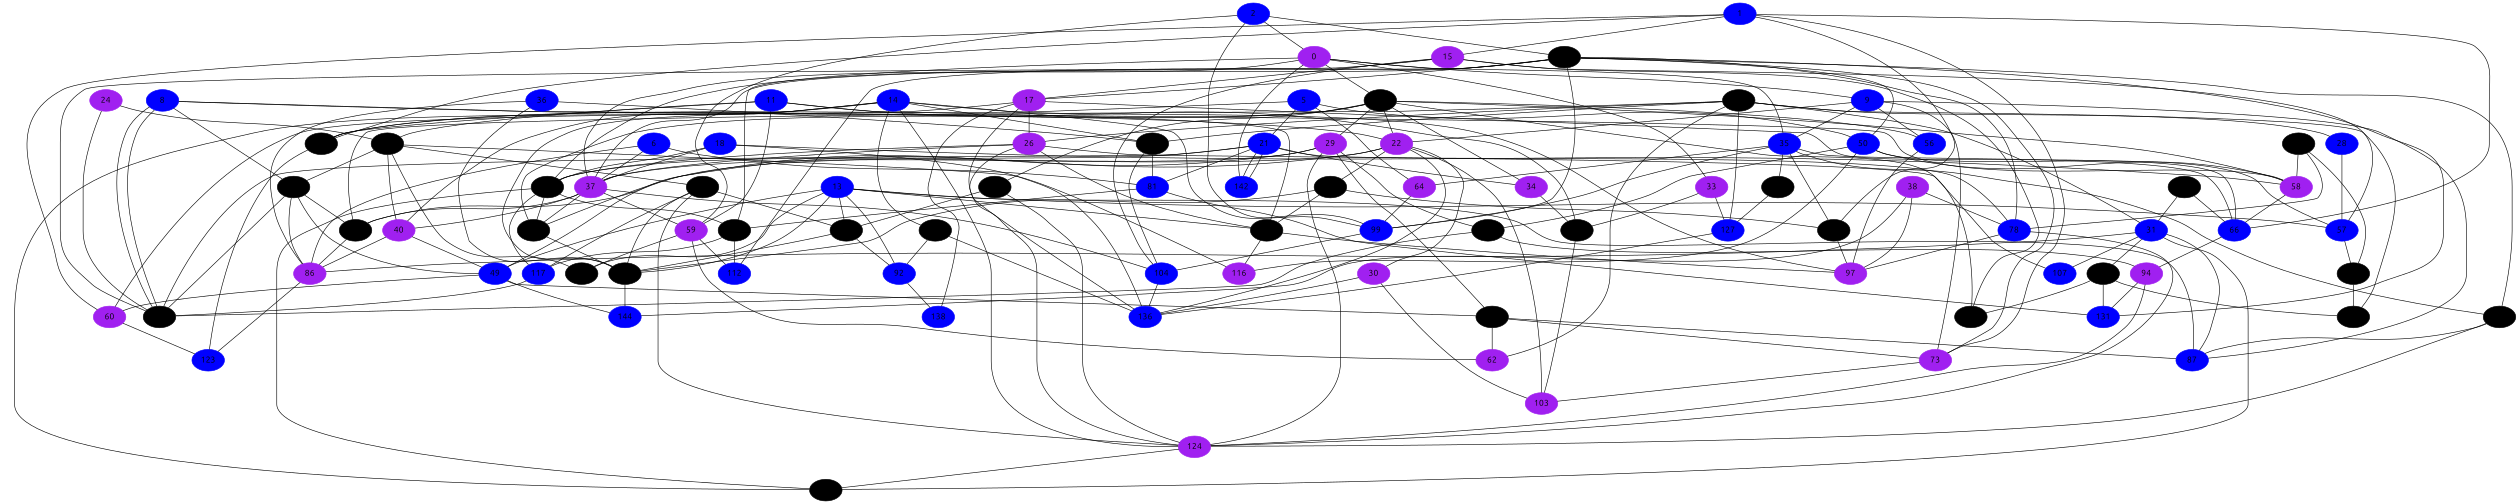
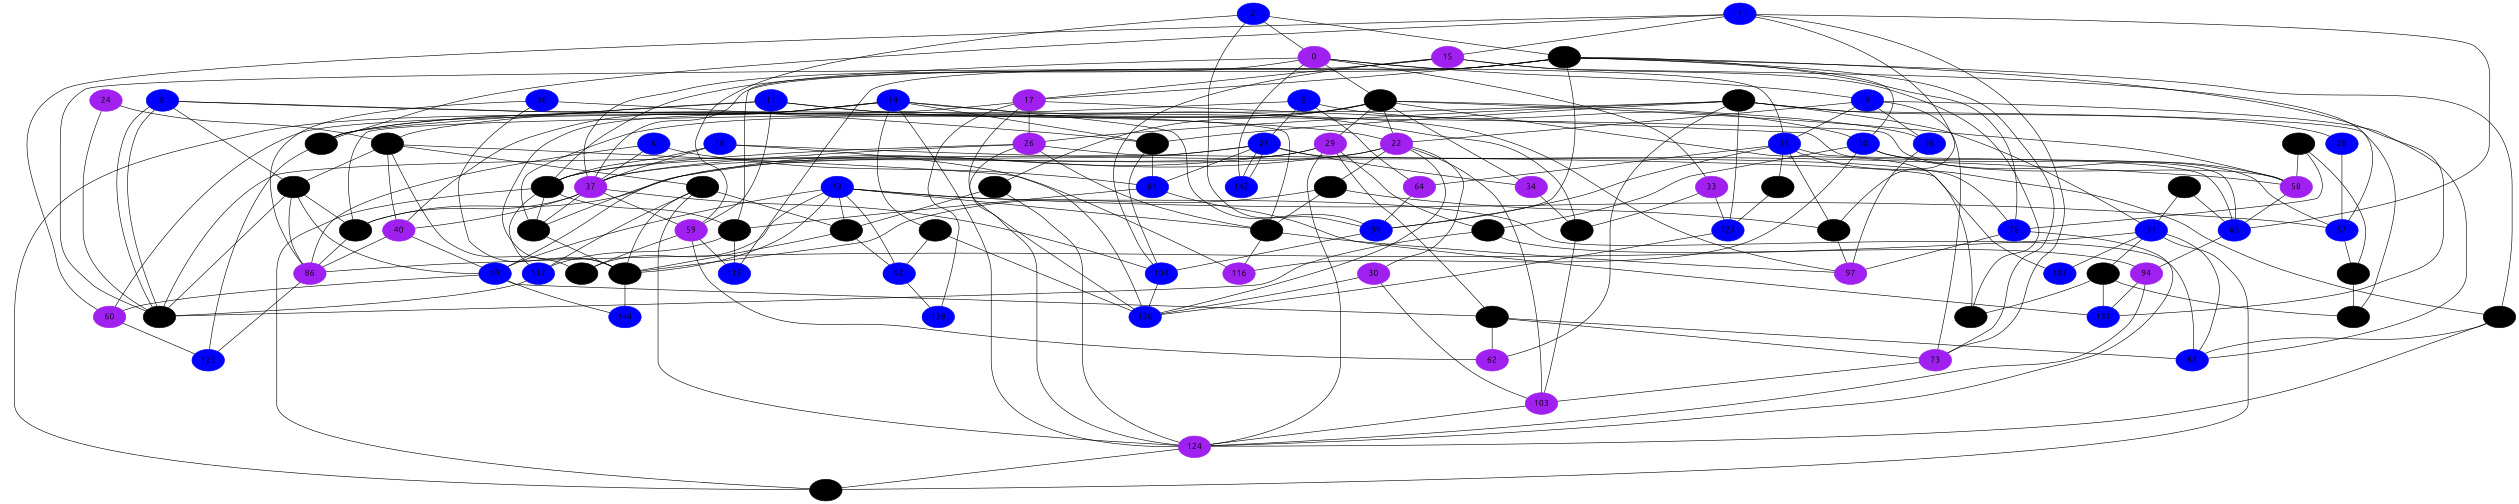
(1913, 187) -> none
none -> (1368, 425)
